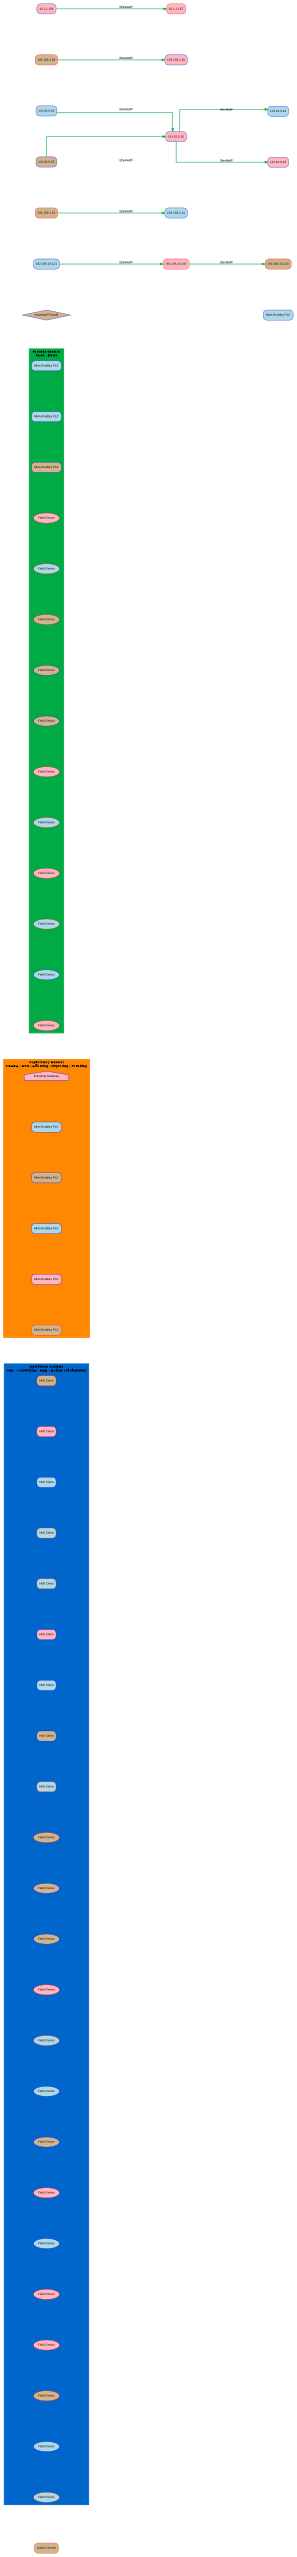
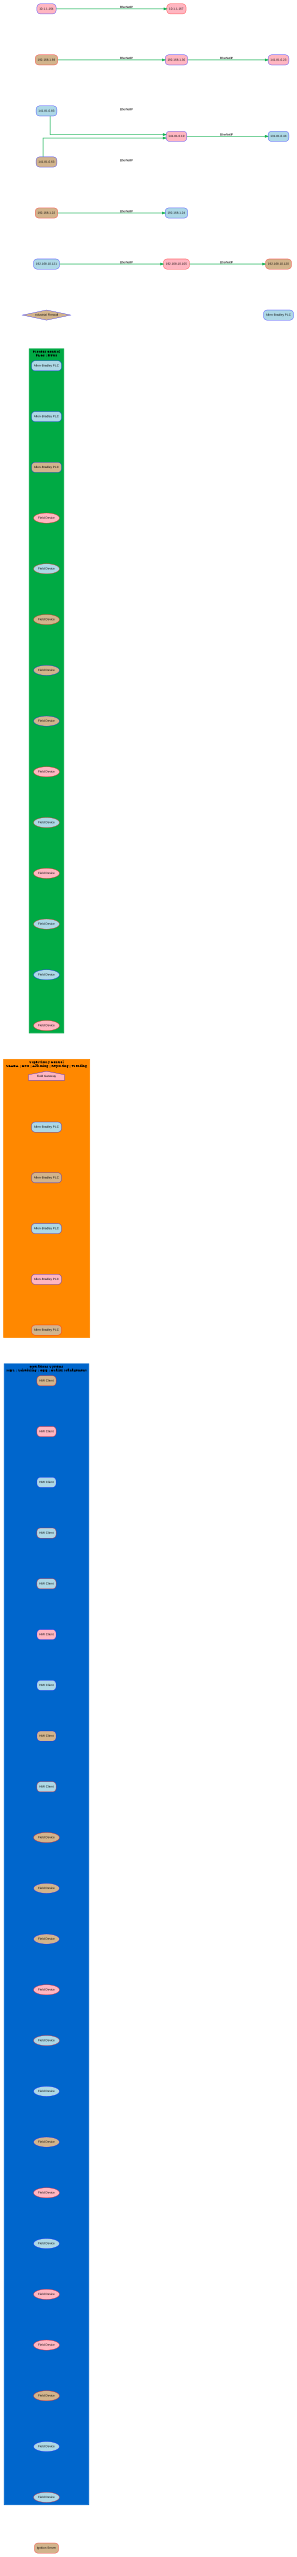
(210, 162) -> (227, 60)
(46, 1076) -> (46, 1076)
